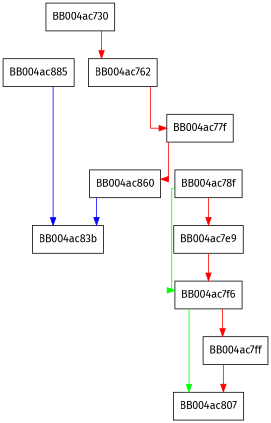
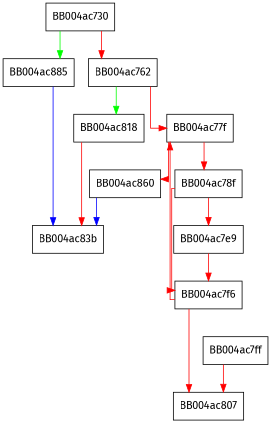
none -> (60, 41)
none -> (109, 128)
none -> (204, 152)
(172, 238) -> (172, 238)
(223, 319) -> (170, 227)
(189, 347) -> (189, 347)
